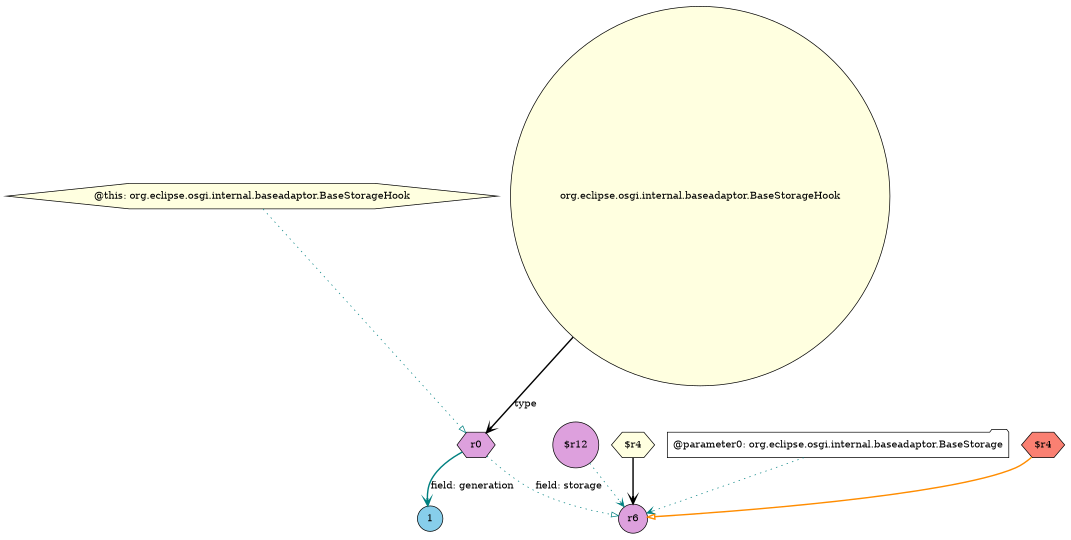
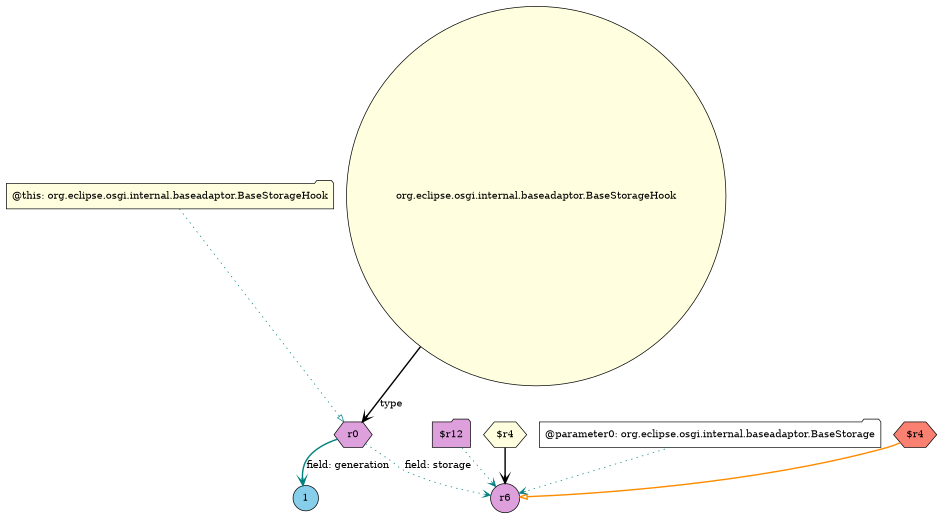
(252, 196) -> (170, 196)
(576, 445) -> (451, 435)
(544, 495) -> (421, 477)
